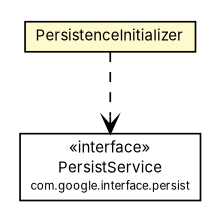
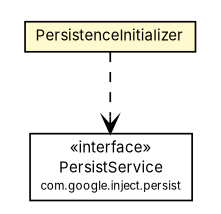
(110, 186) -> (111, 186)
